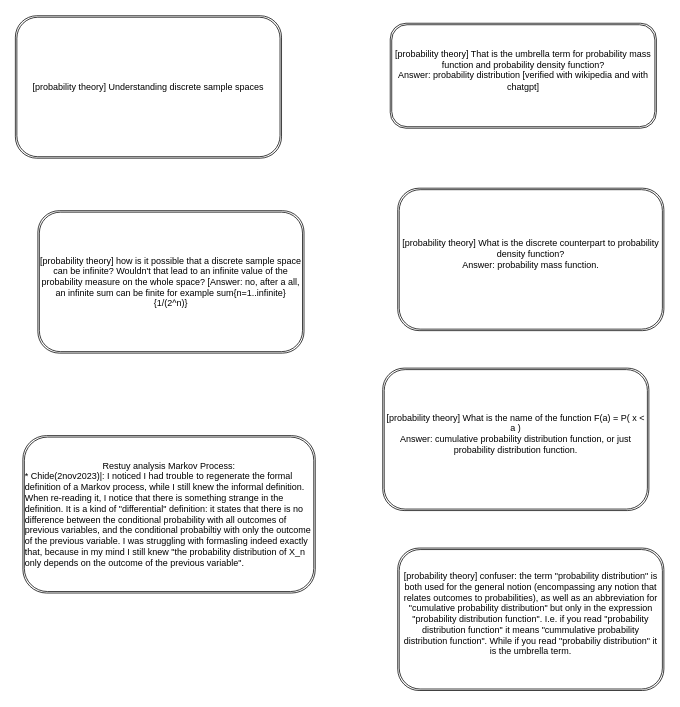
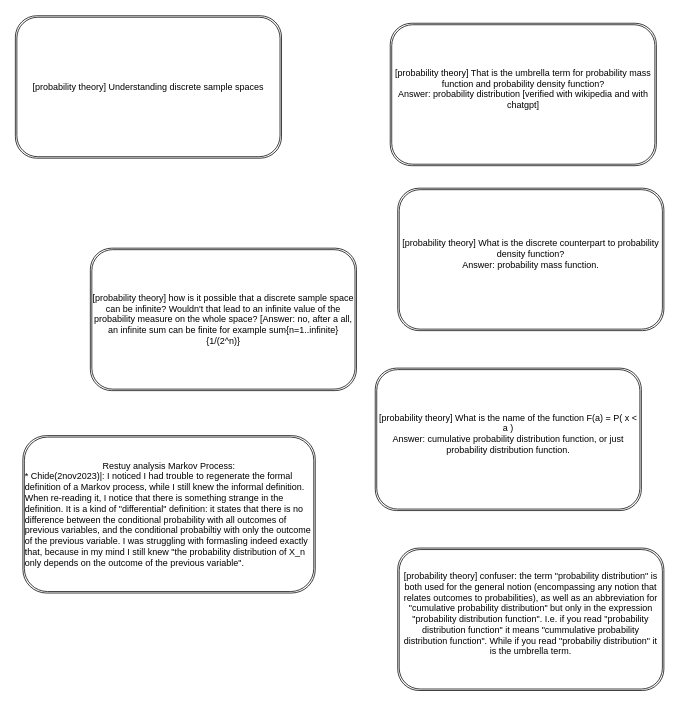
(524, 75) -> (524, 94)
(171, 282) -> (224, 319)
(516, 439) -> (509, 439)
